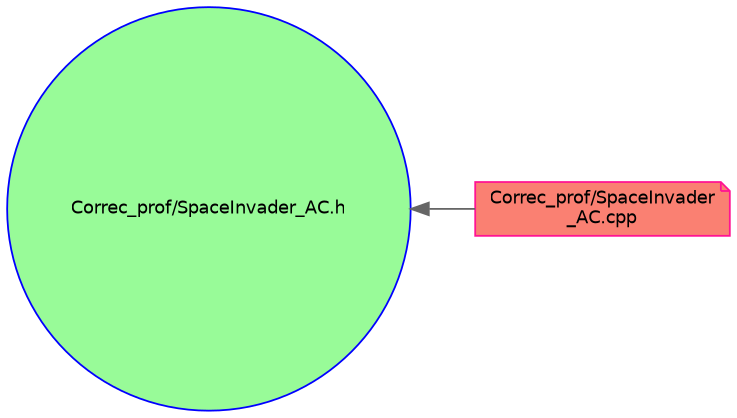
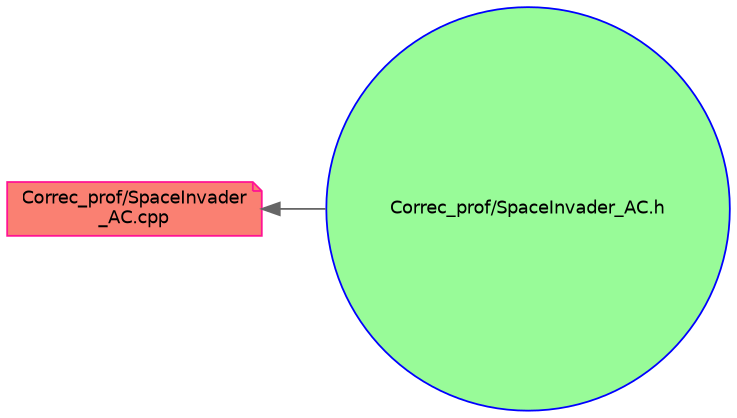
(452, 209) -> (303, 209)
